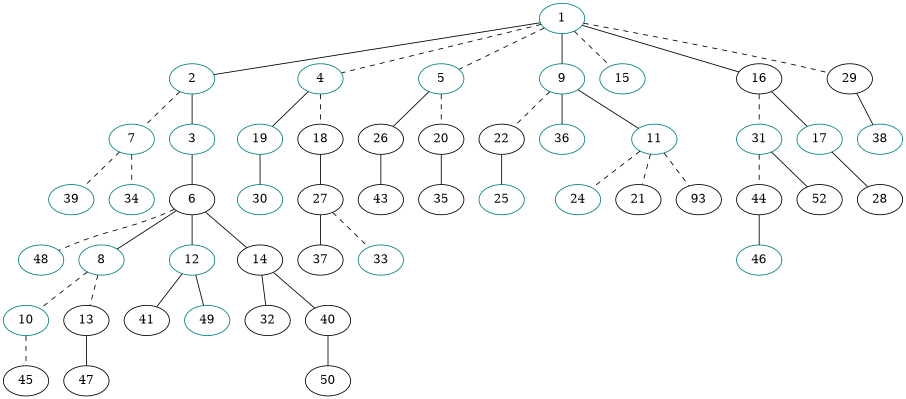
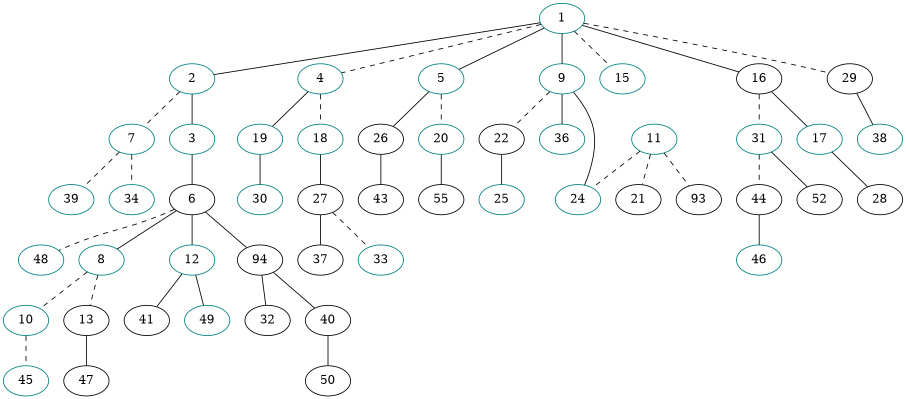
(502, 49) -> (502, 49)
(608, 109) -> (594, 137)
(320, 139) -> (320, 139)
(441, 139) -> (441, 139)
(441, 200) -> (441, 200)
(260, 260) -> (260, 260)
(26, 381) -> (26, 381)
